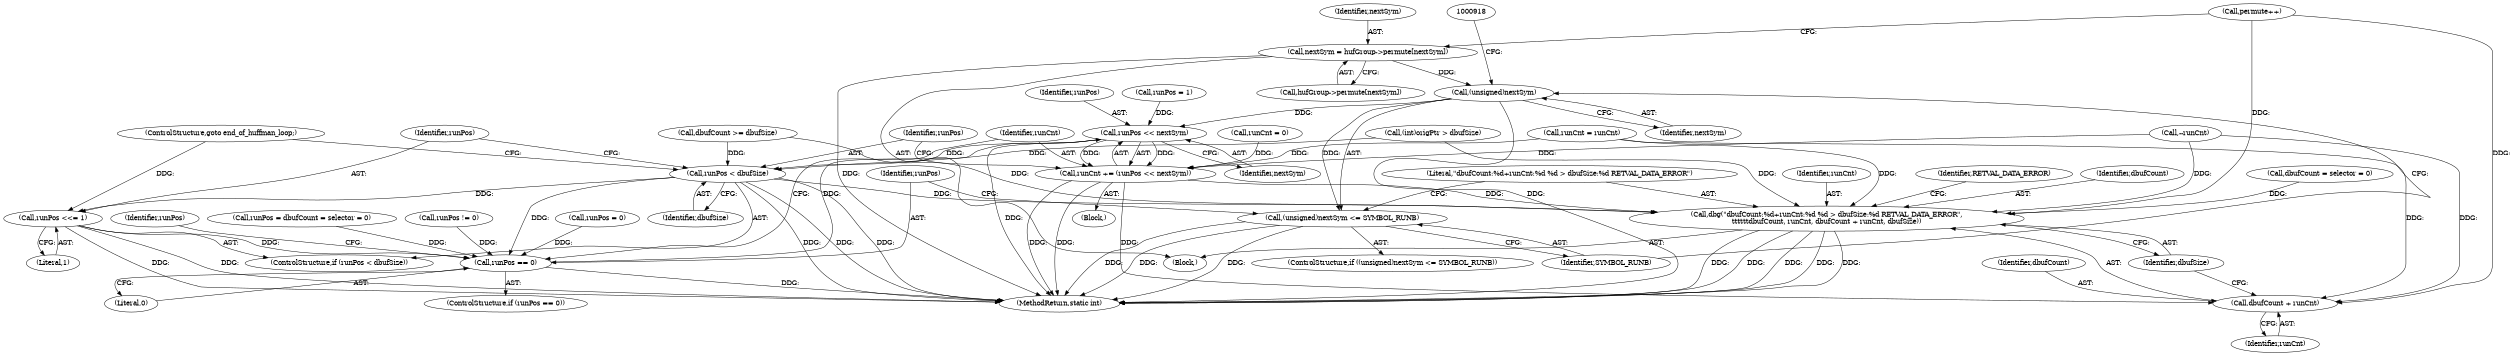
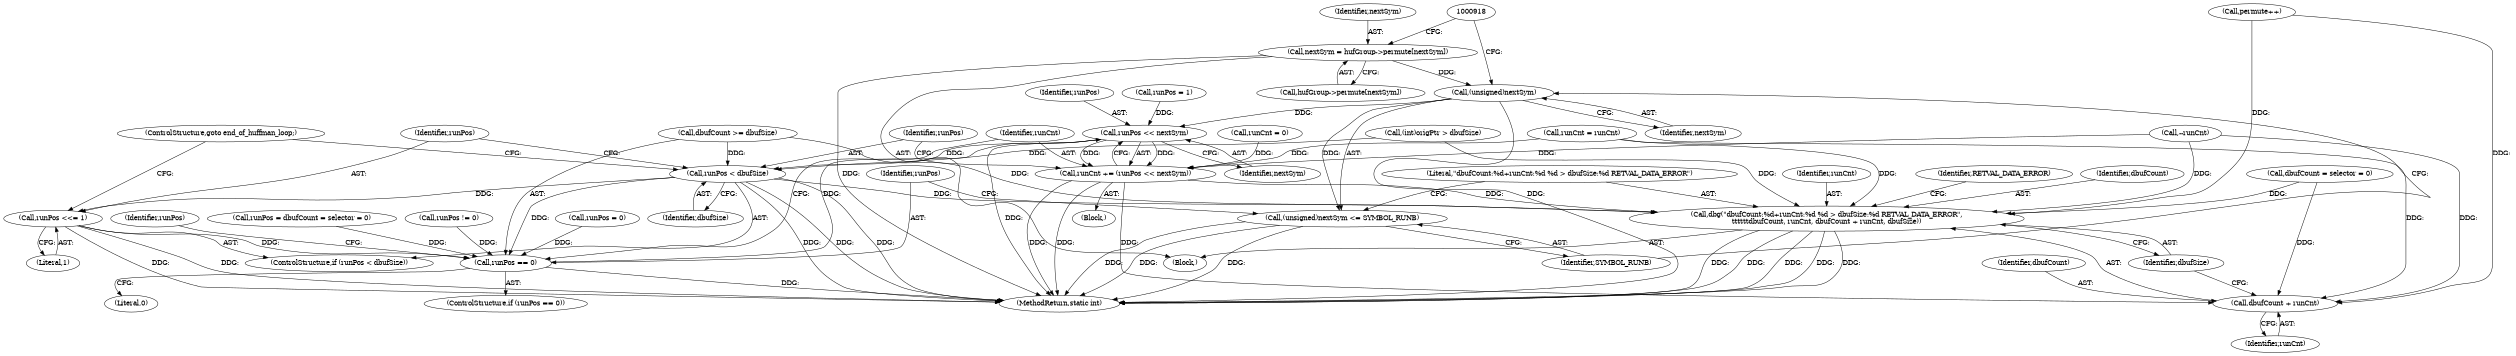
(1829, 28) -> (1424, 31)
(1123, 154) -> (1123, 154)
(166, 174) -> (166, 174)
none -> (2298, 237)
(1393, 263) -> none
(310, 285) -> (571, 169)
